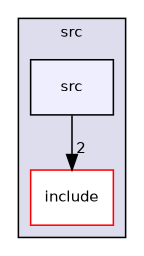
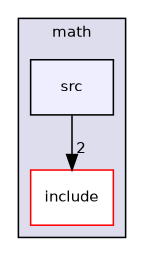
(72, 33) -> (72, 33)
